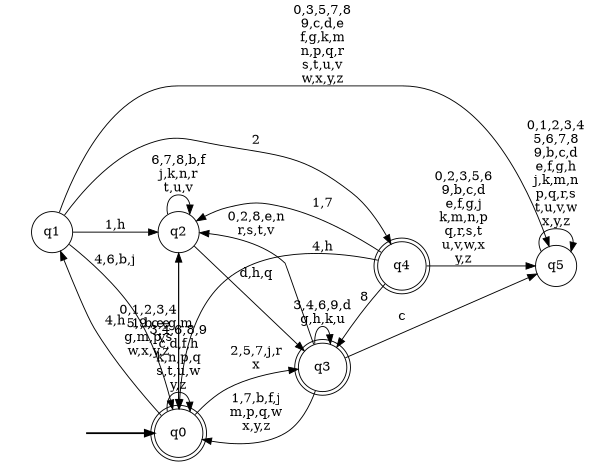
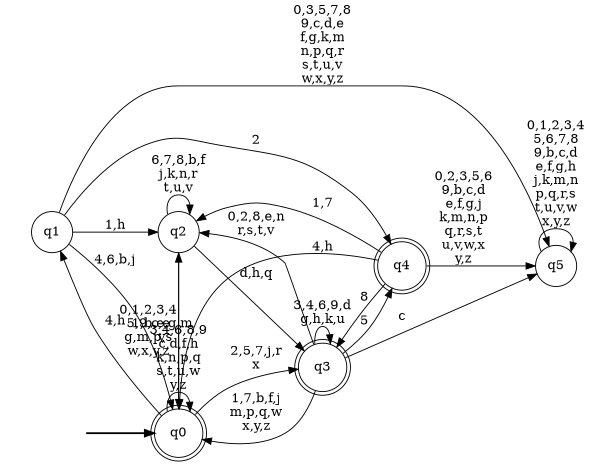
none -> (369, 328)
